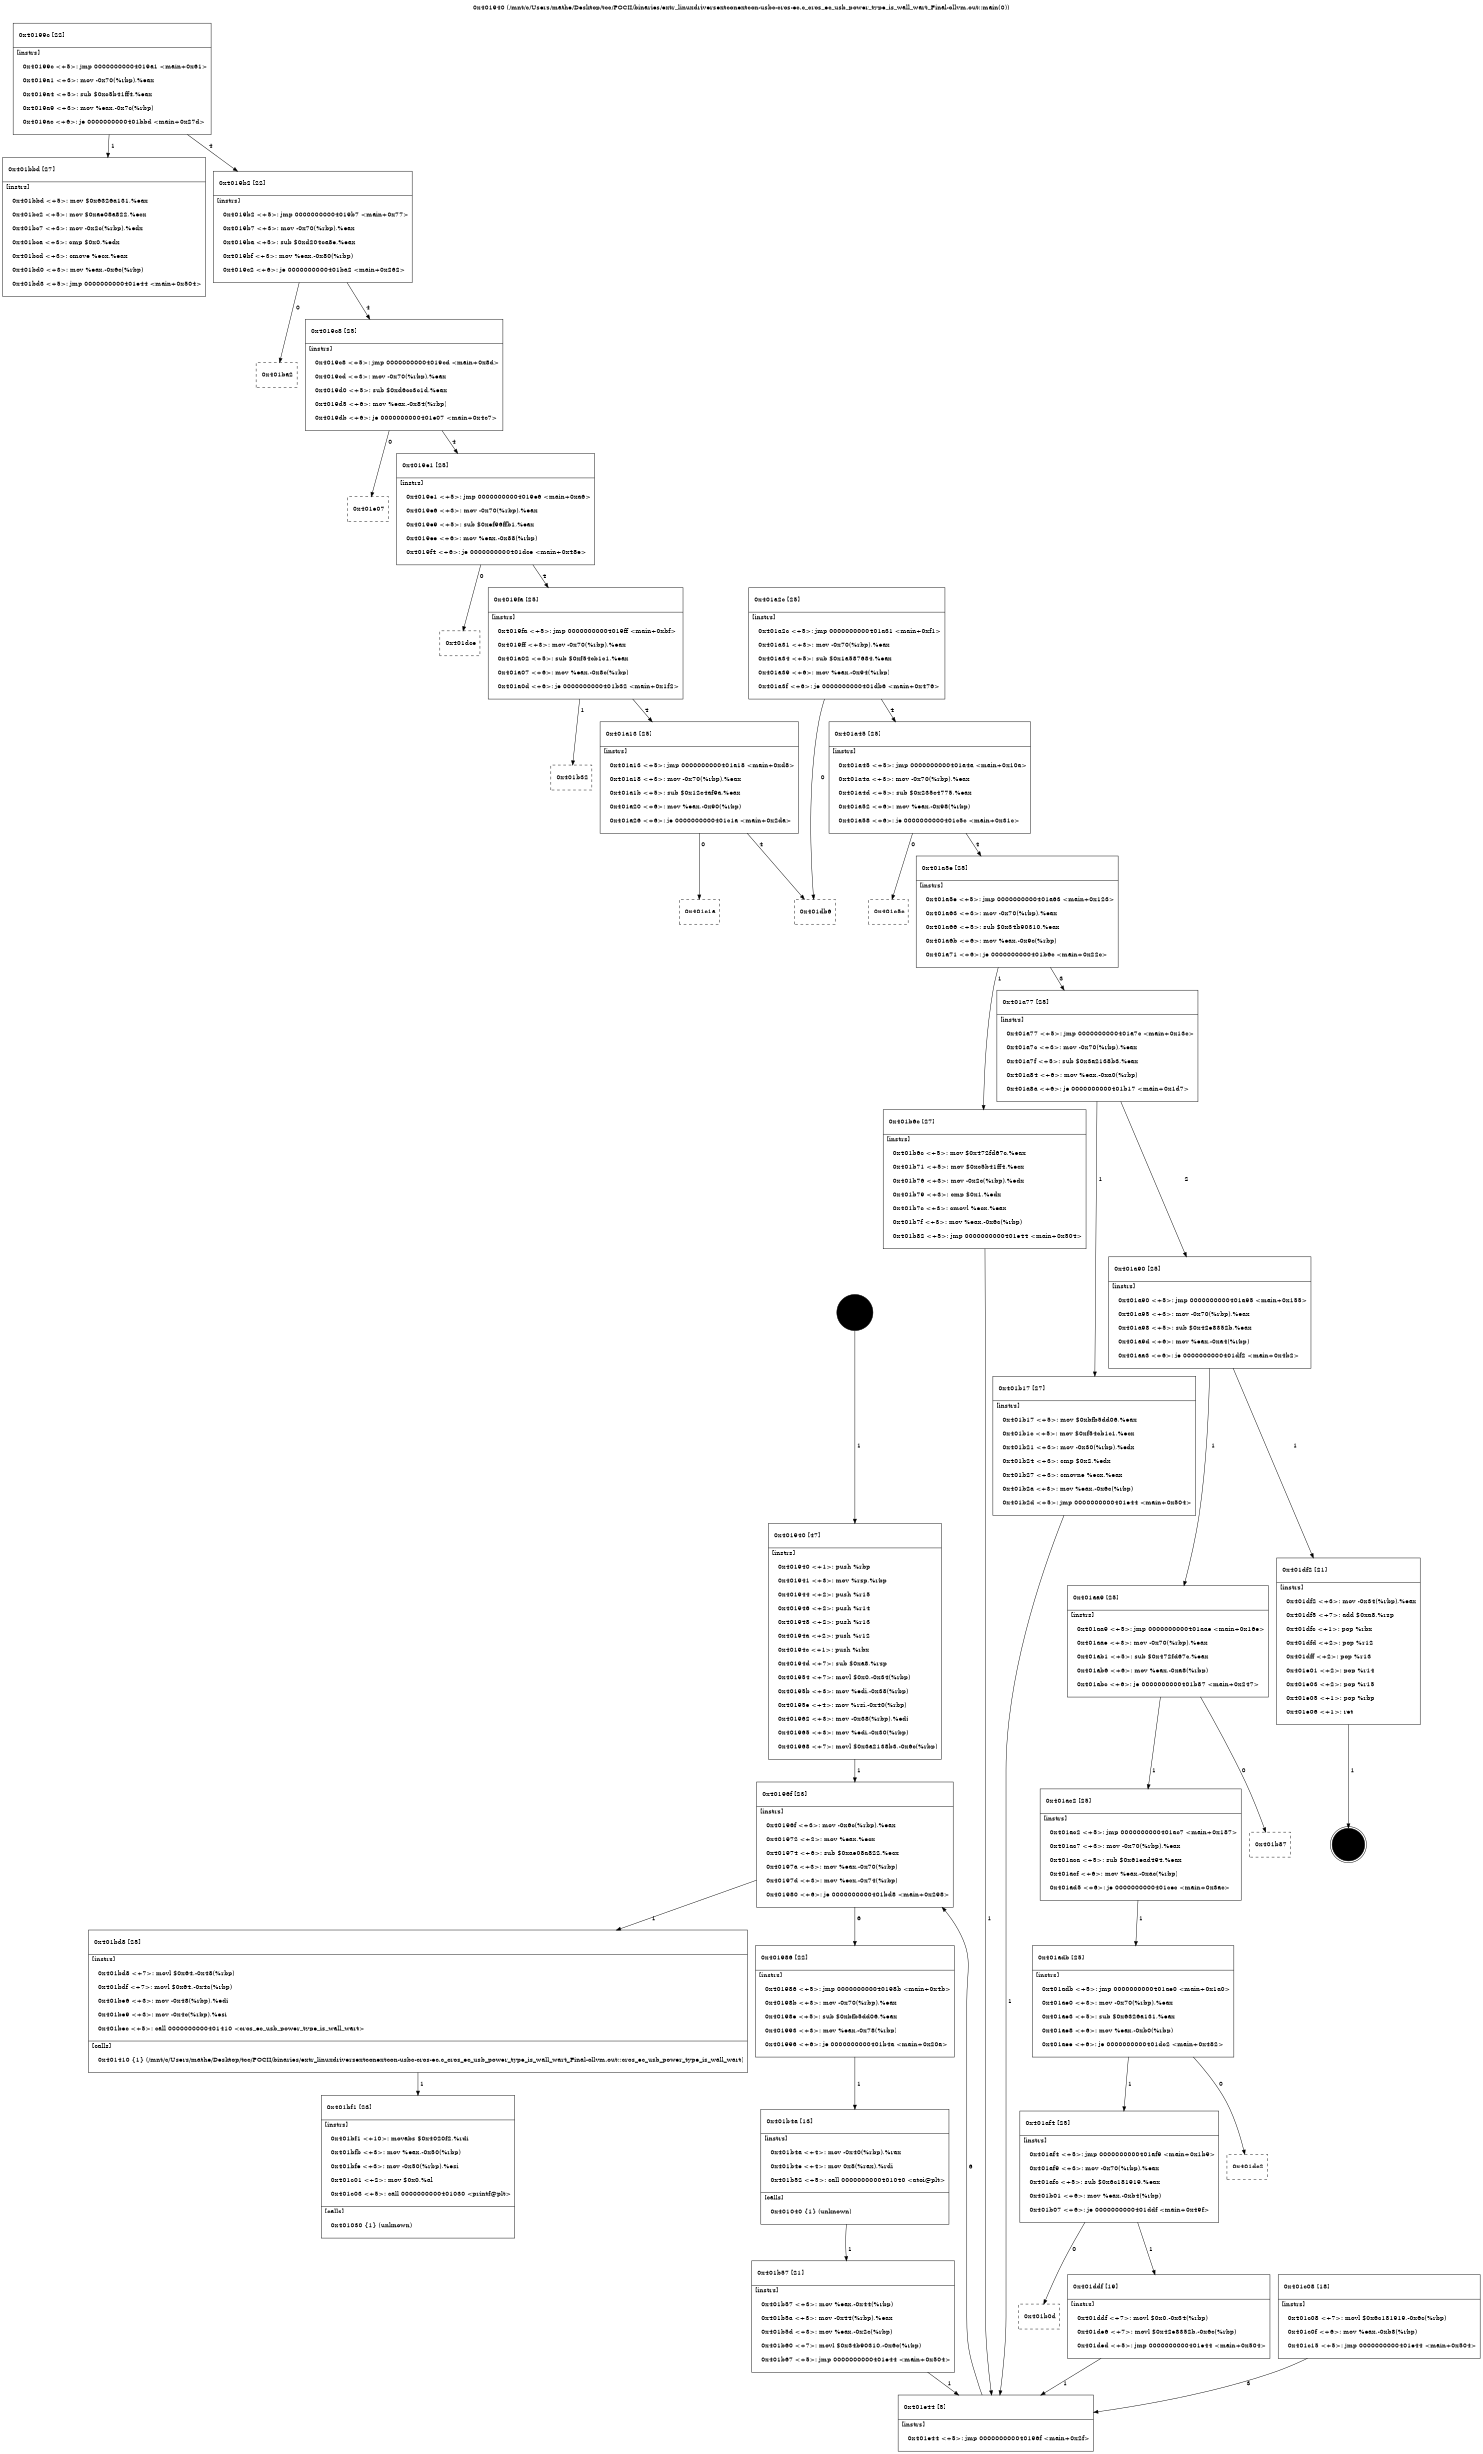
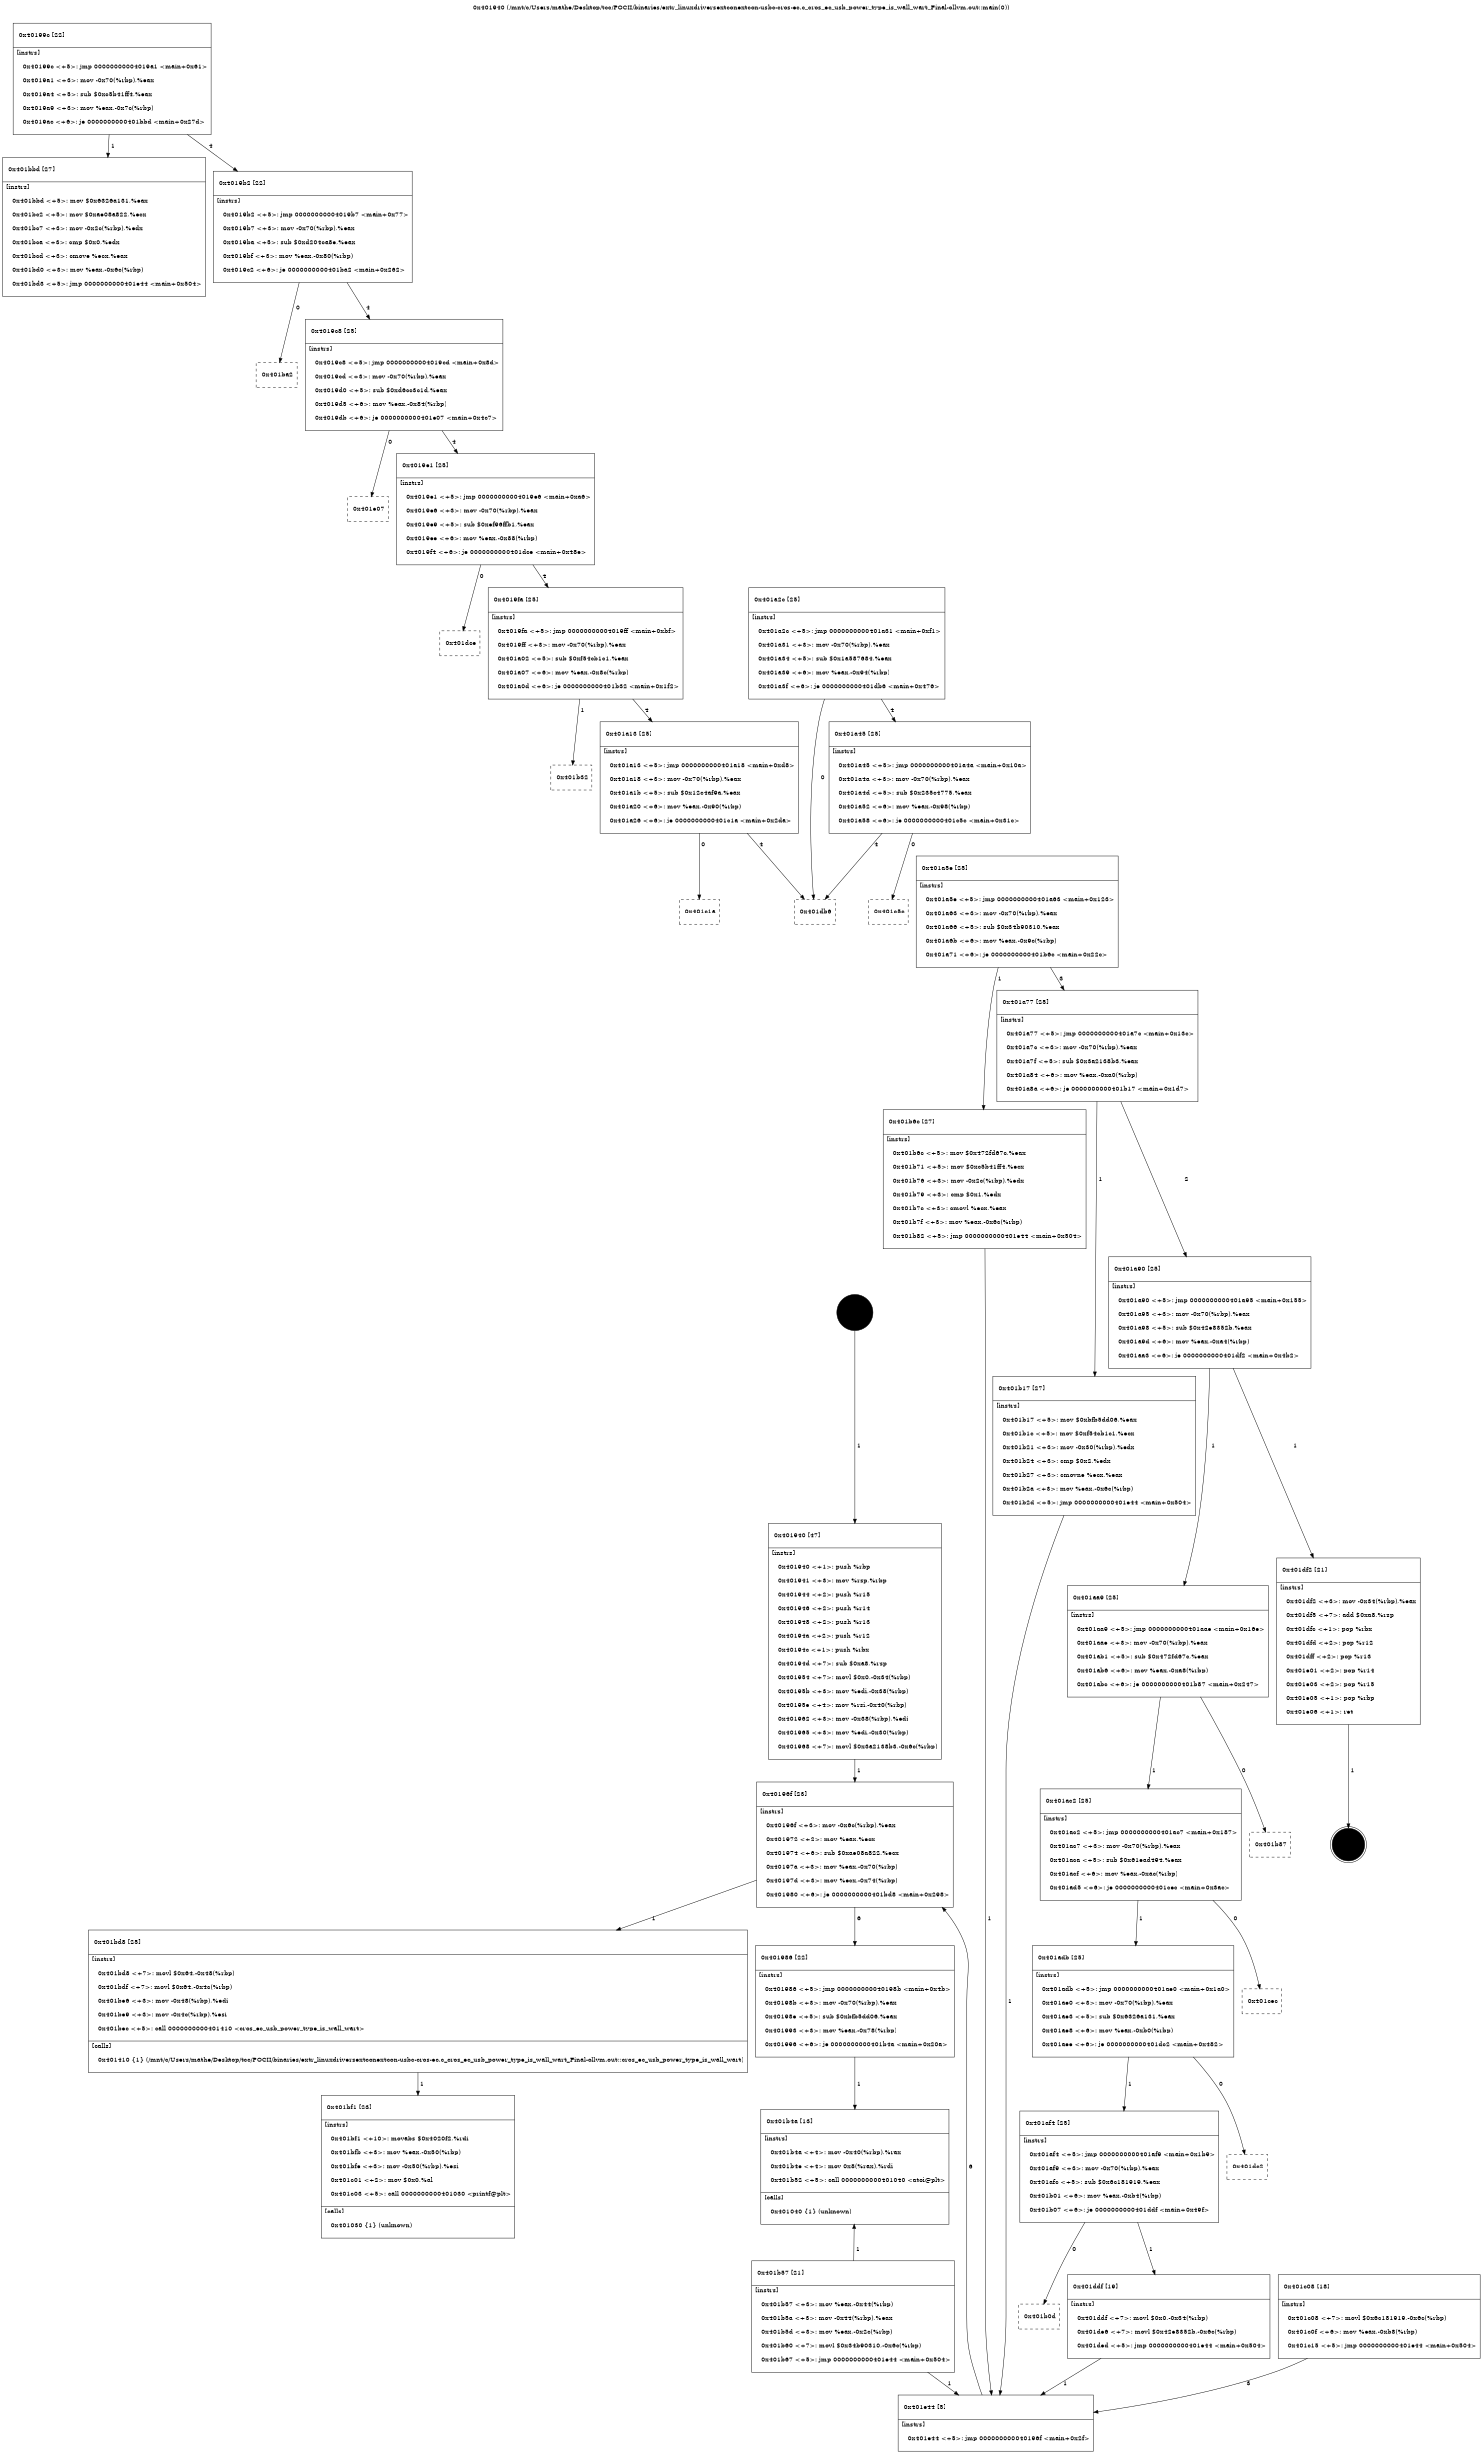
(972, 843) -> (855, 865)
none -> (1262, 2001)
(846, 2240) -> (854, 2245)
